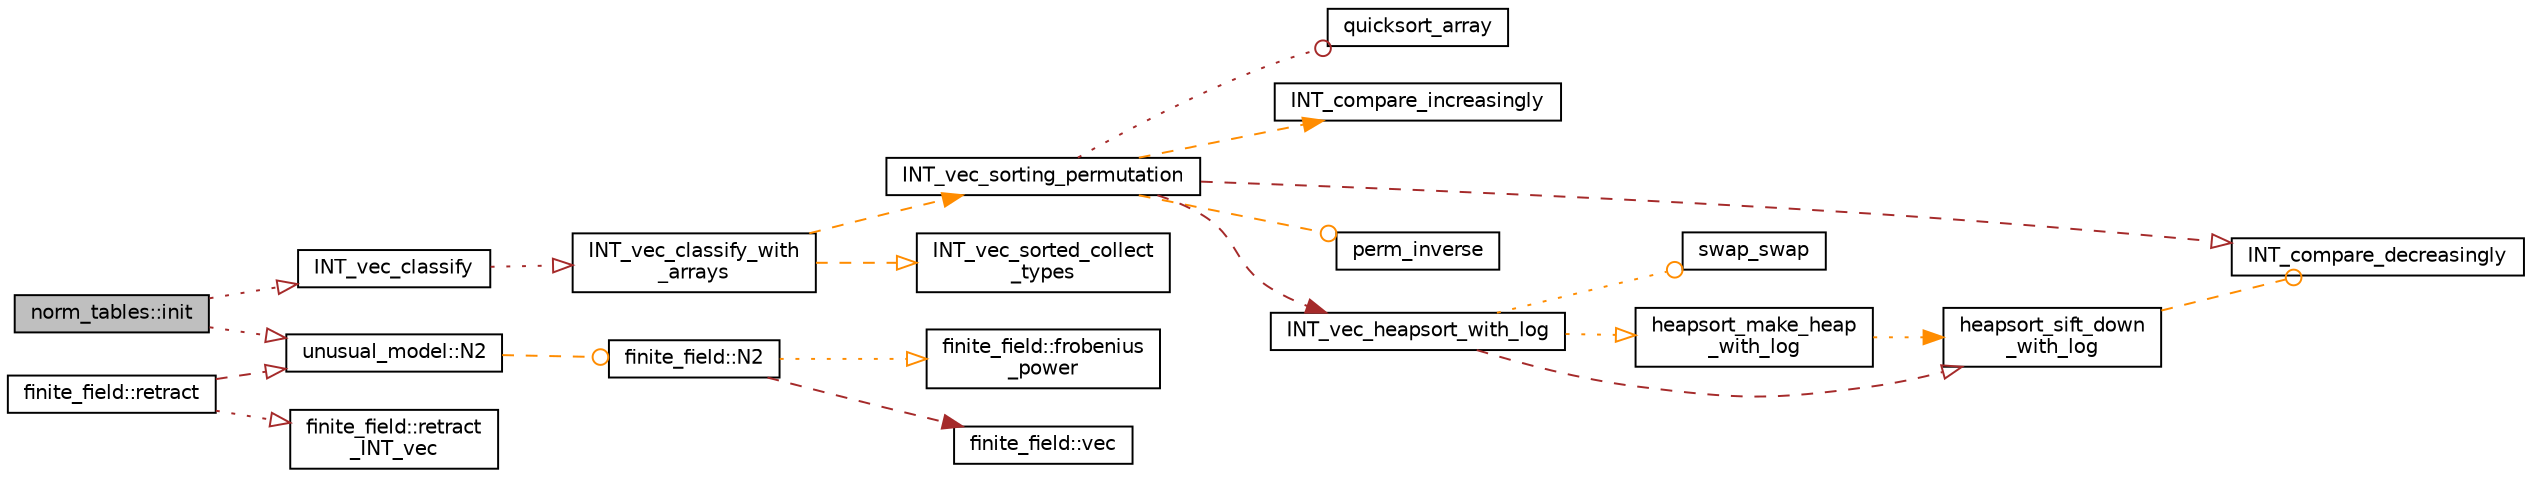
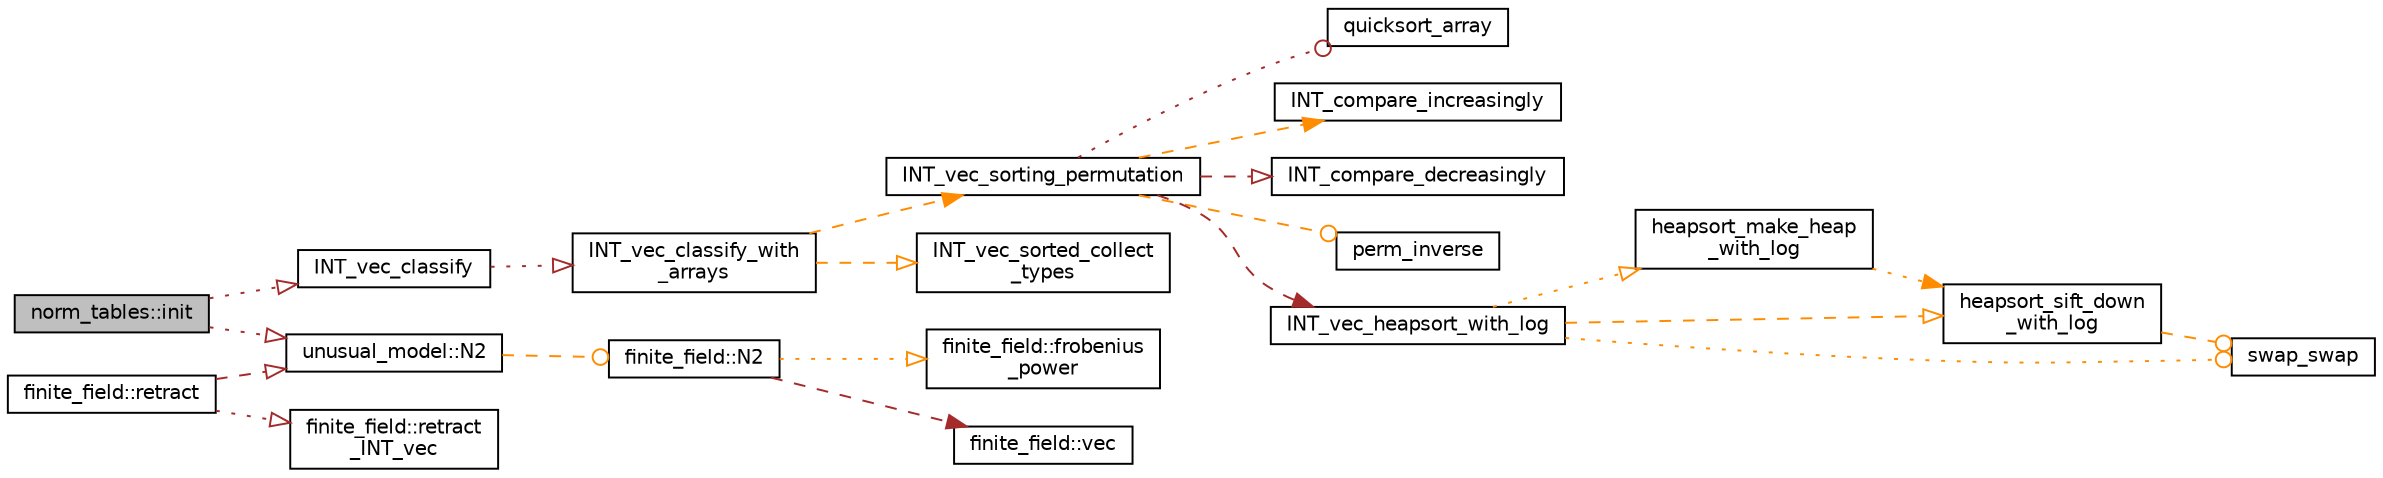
(2224, 295) -> (2188, 337)
(1708, 394) -> (1744, 319)
